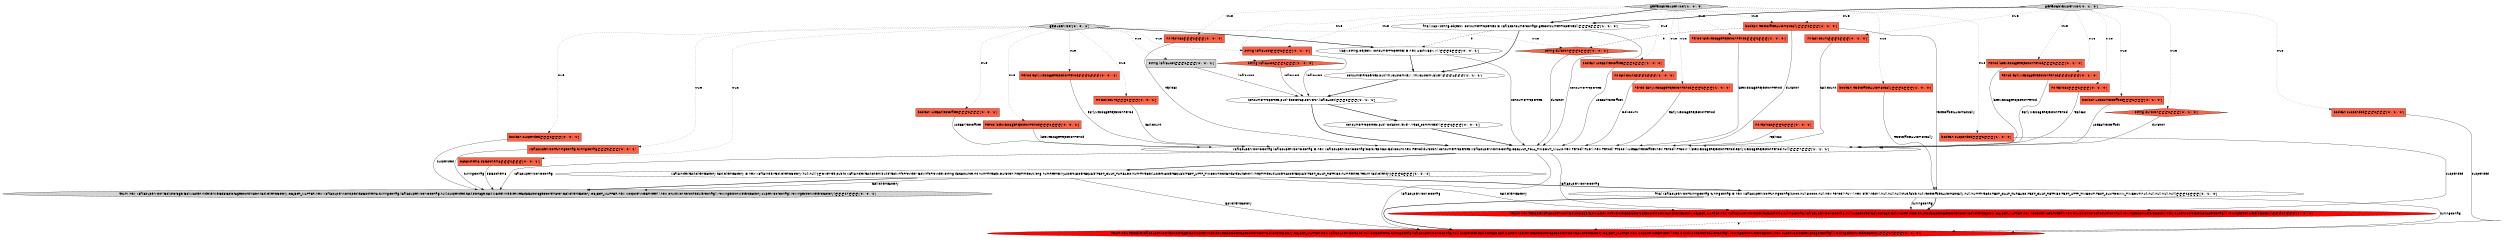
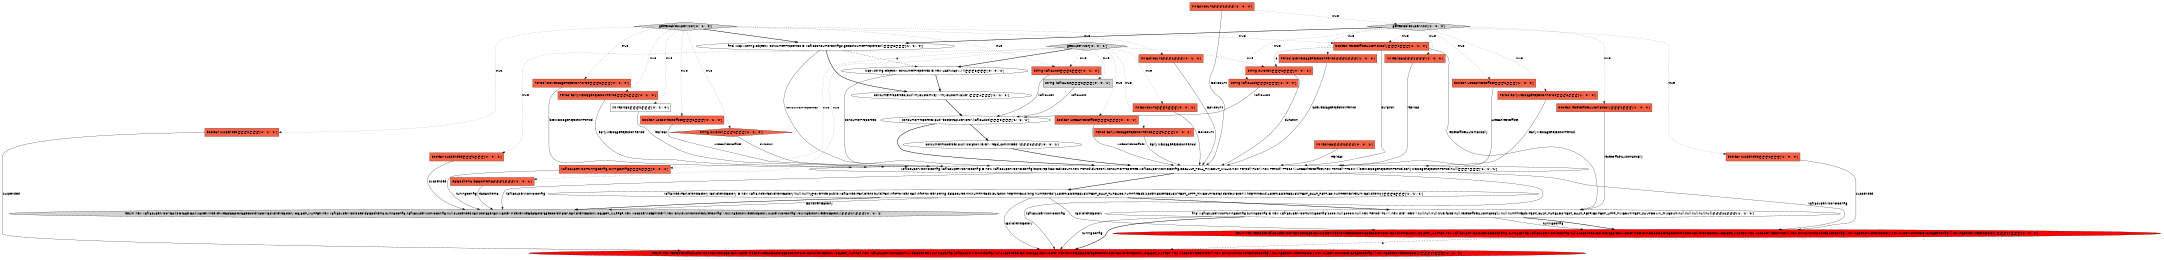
(1670, 41) -> (1324, 17)
(1577, 51) -> (1279, 71)
(1281, 63) -> (1263, 83)
(2079, 88) -> (641, 108)
(1032, 125) -> none
